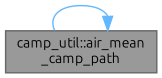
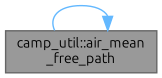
(81, 52) -> (81, 52)
